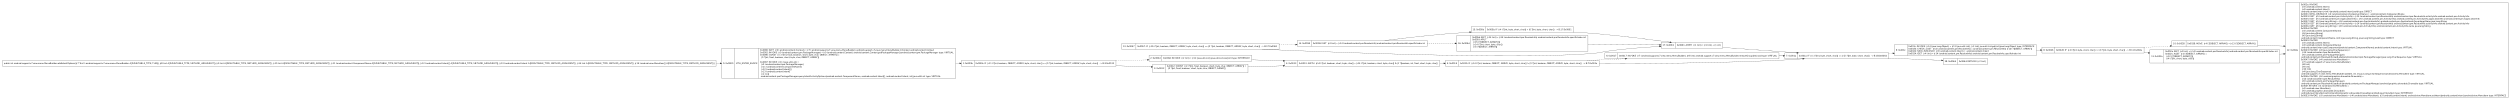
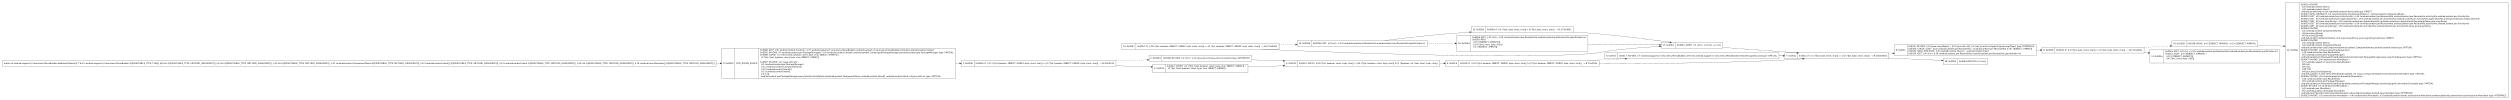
(2282, 54) -> none
